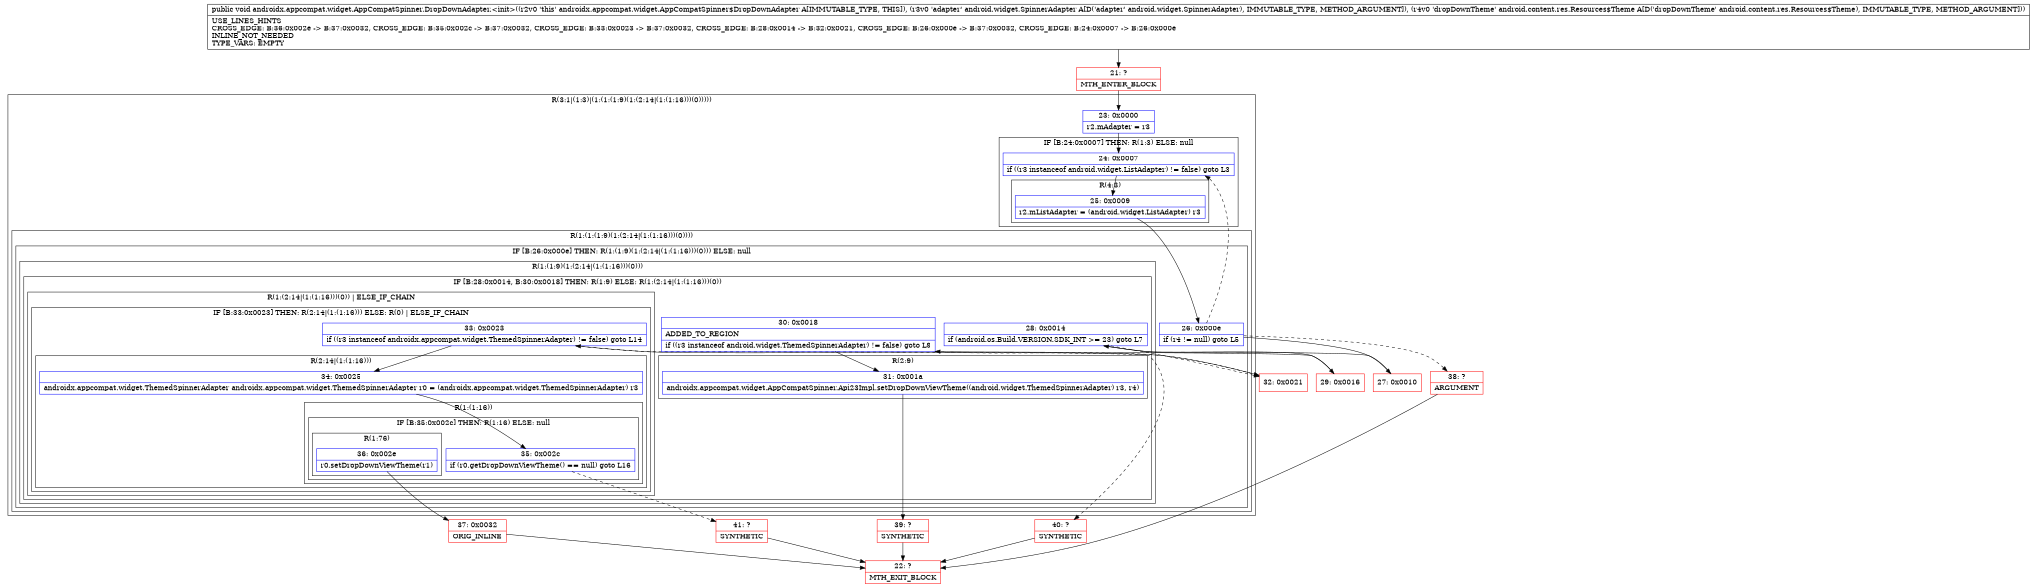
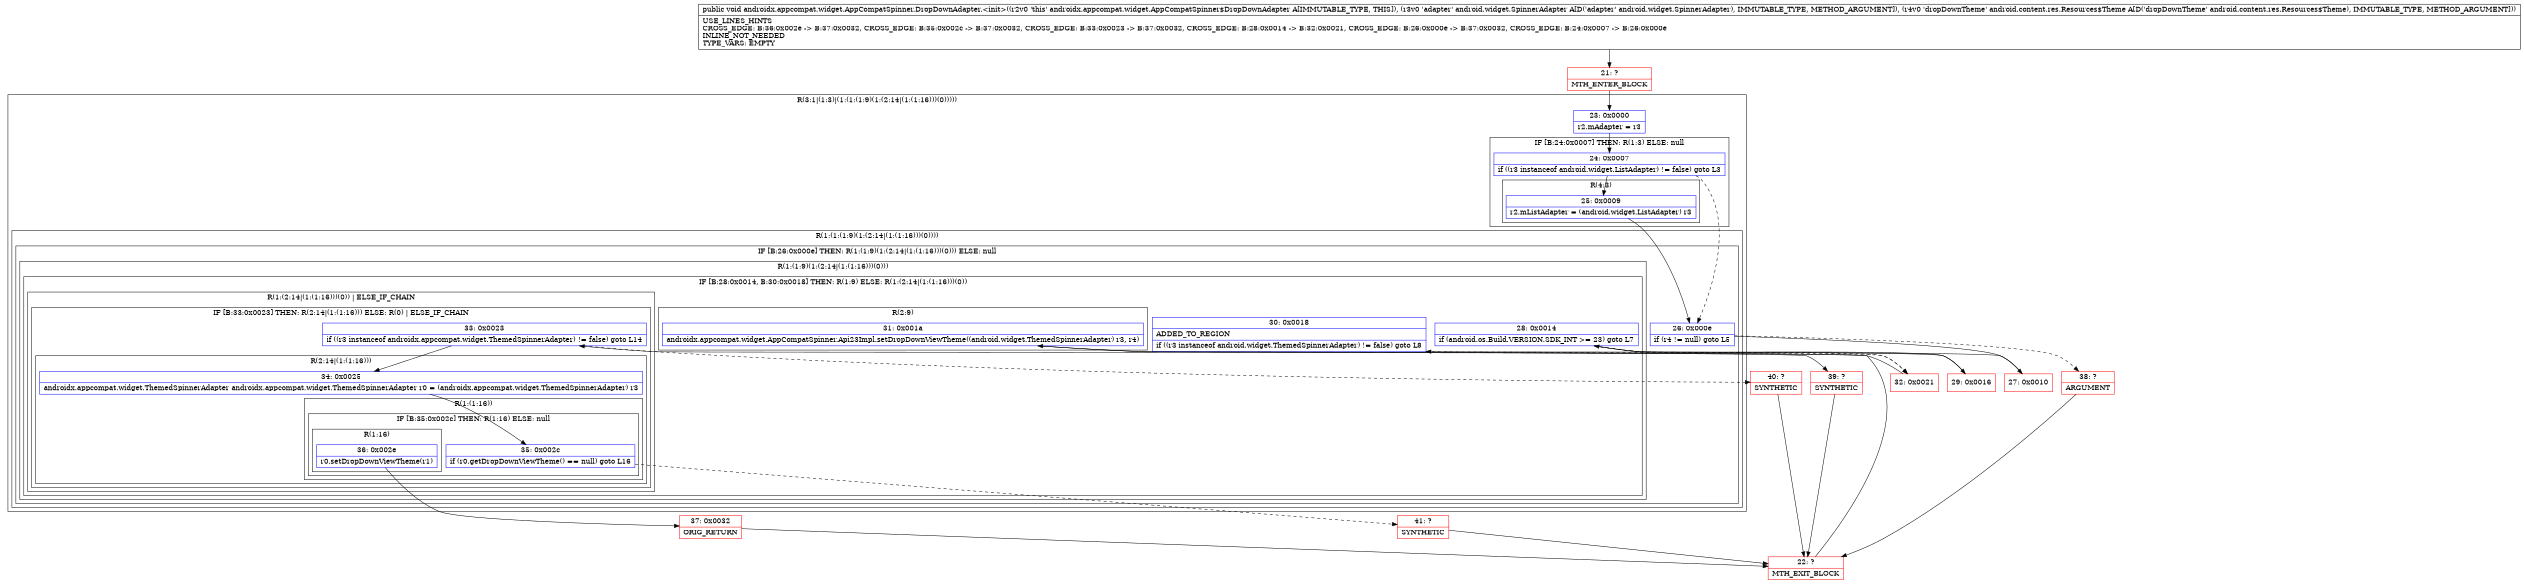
(1227, 250) -> (1719, 241)
(855, 360) -> (1567, 353)
(377, 439) -> (377, 435)
(477, 536) -> (711, 533)
